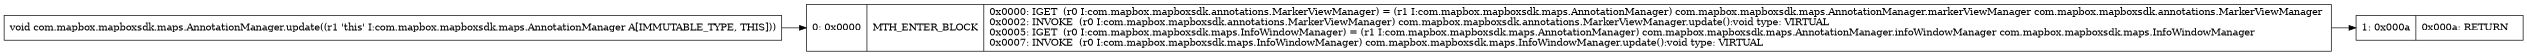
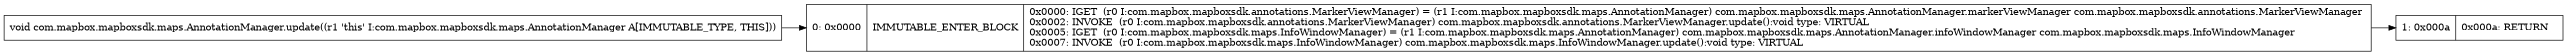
(925, 28) -> (945, 28)
